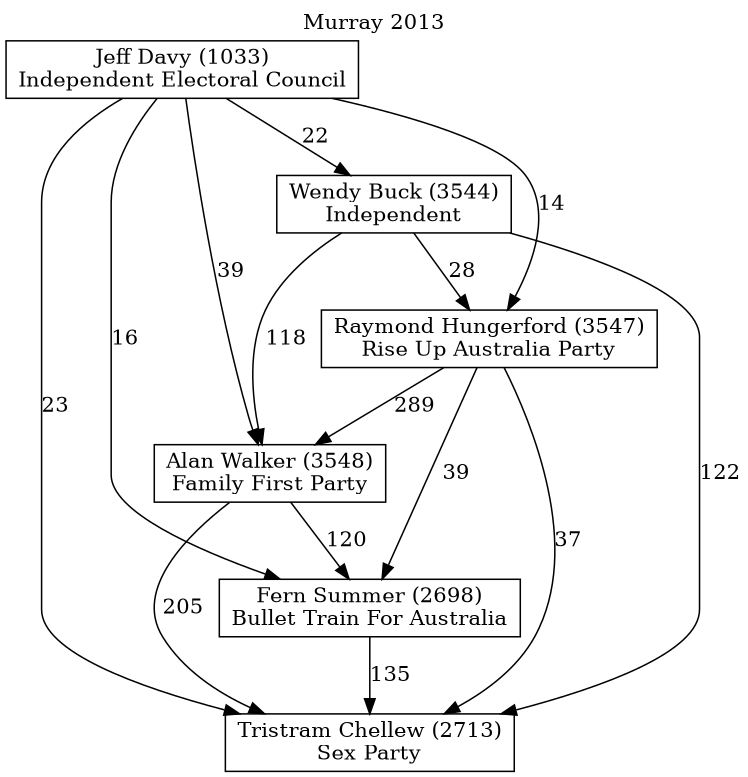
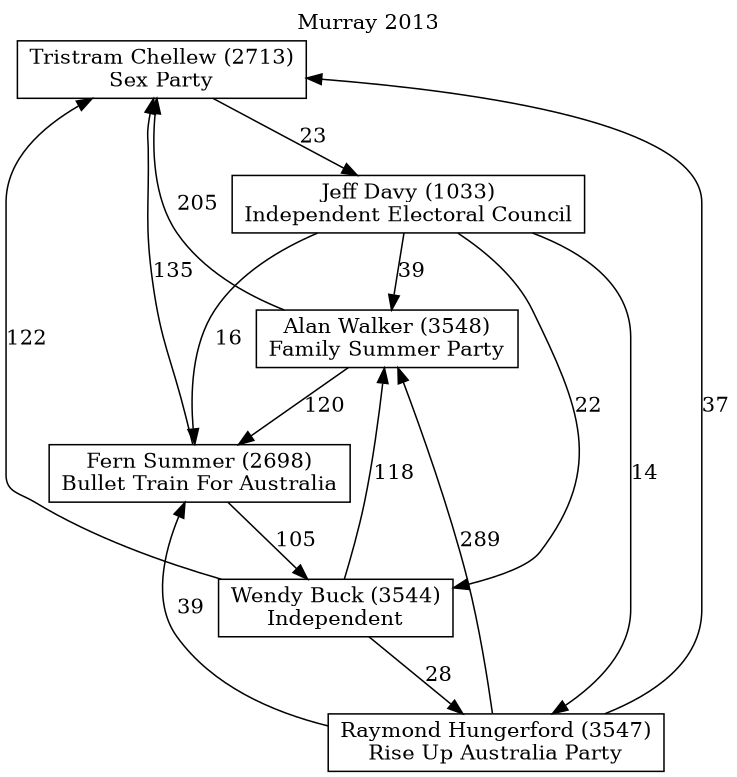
(42, 446) -> (278, 133)
(270, 473) -> (387, 339)
none -> (262, 535)
